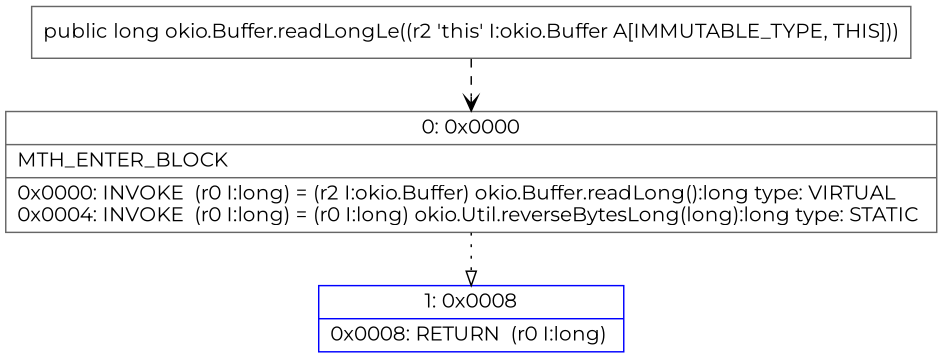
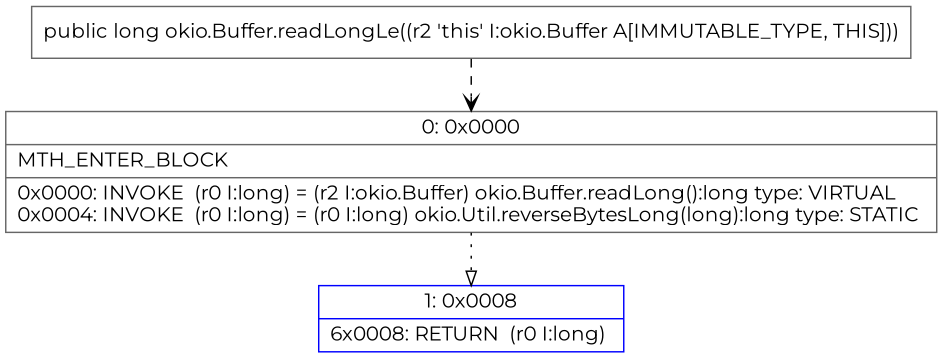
(471, 335) -> (471, 335)
